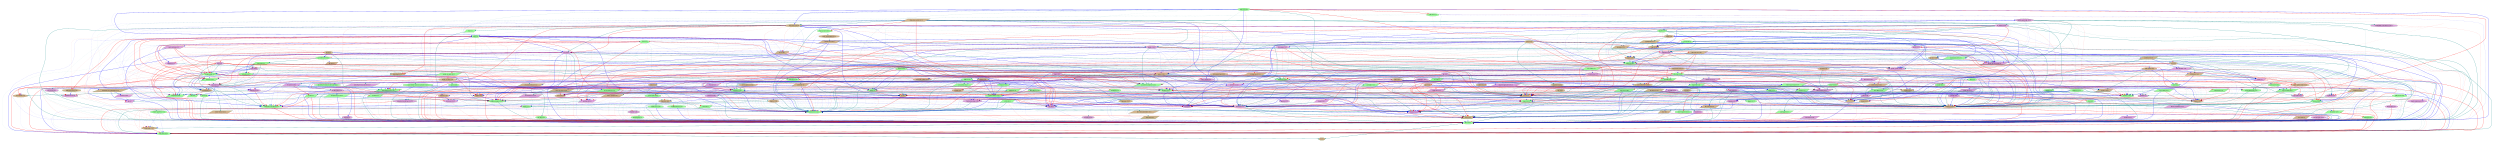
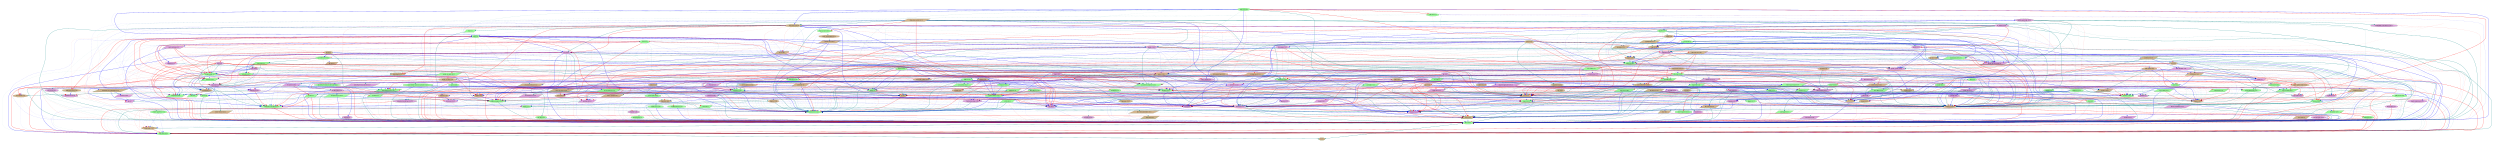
(1405, 82) -> (1384, 90)
